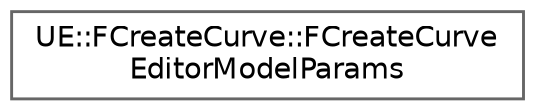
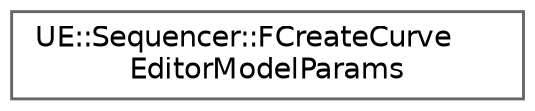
(268, 55) -> (268, 55)
